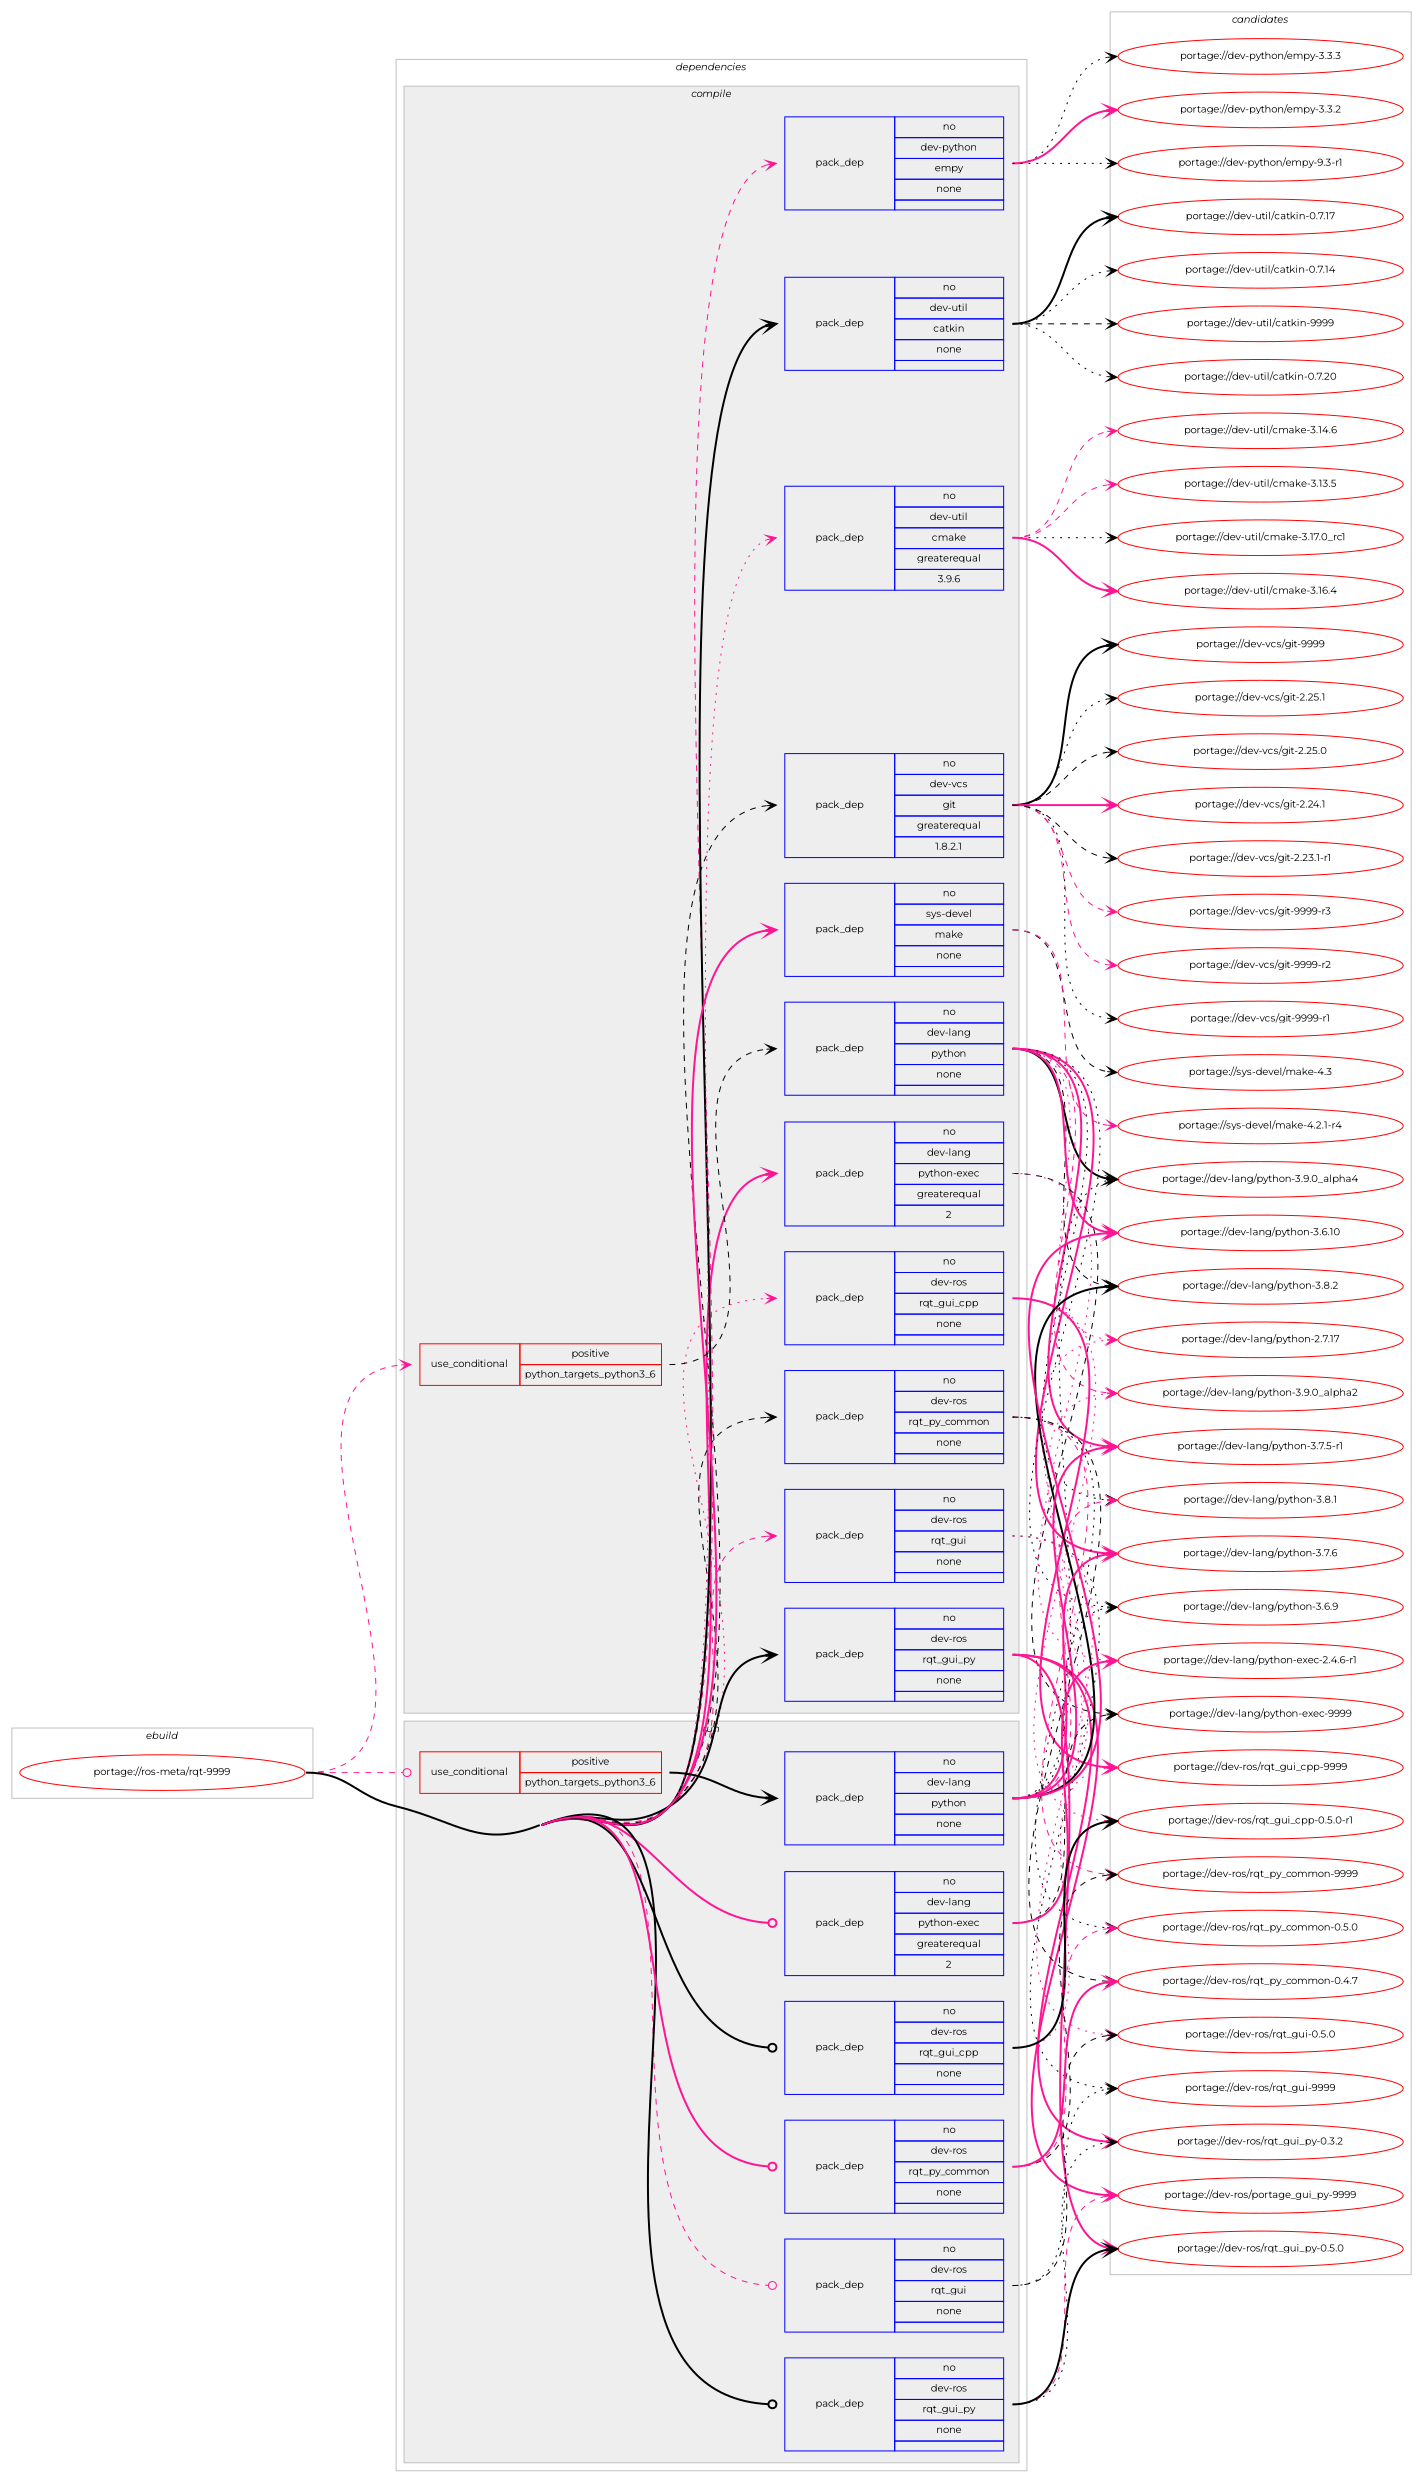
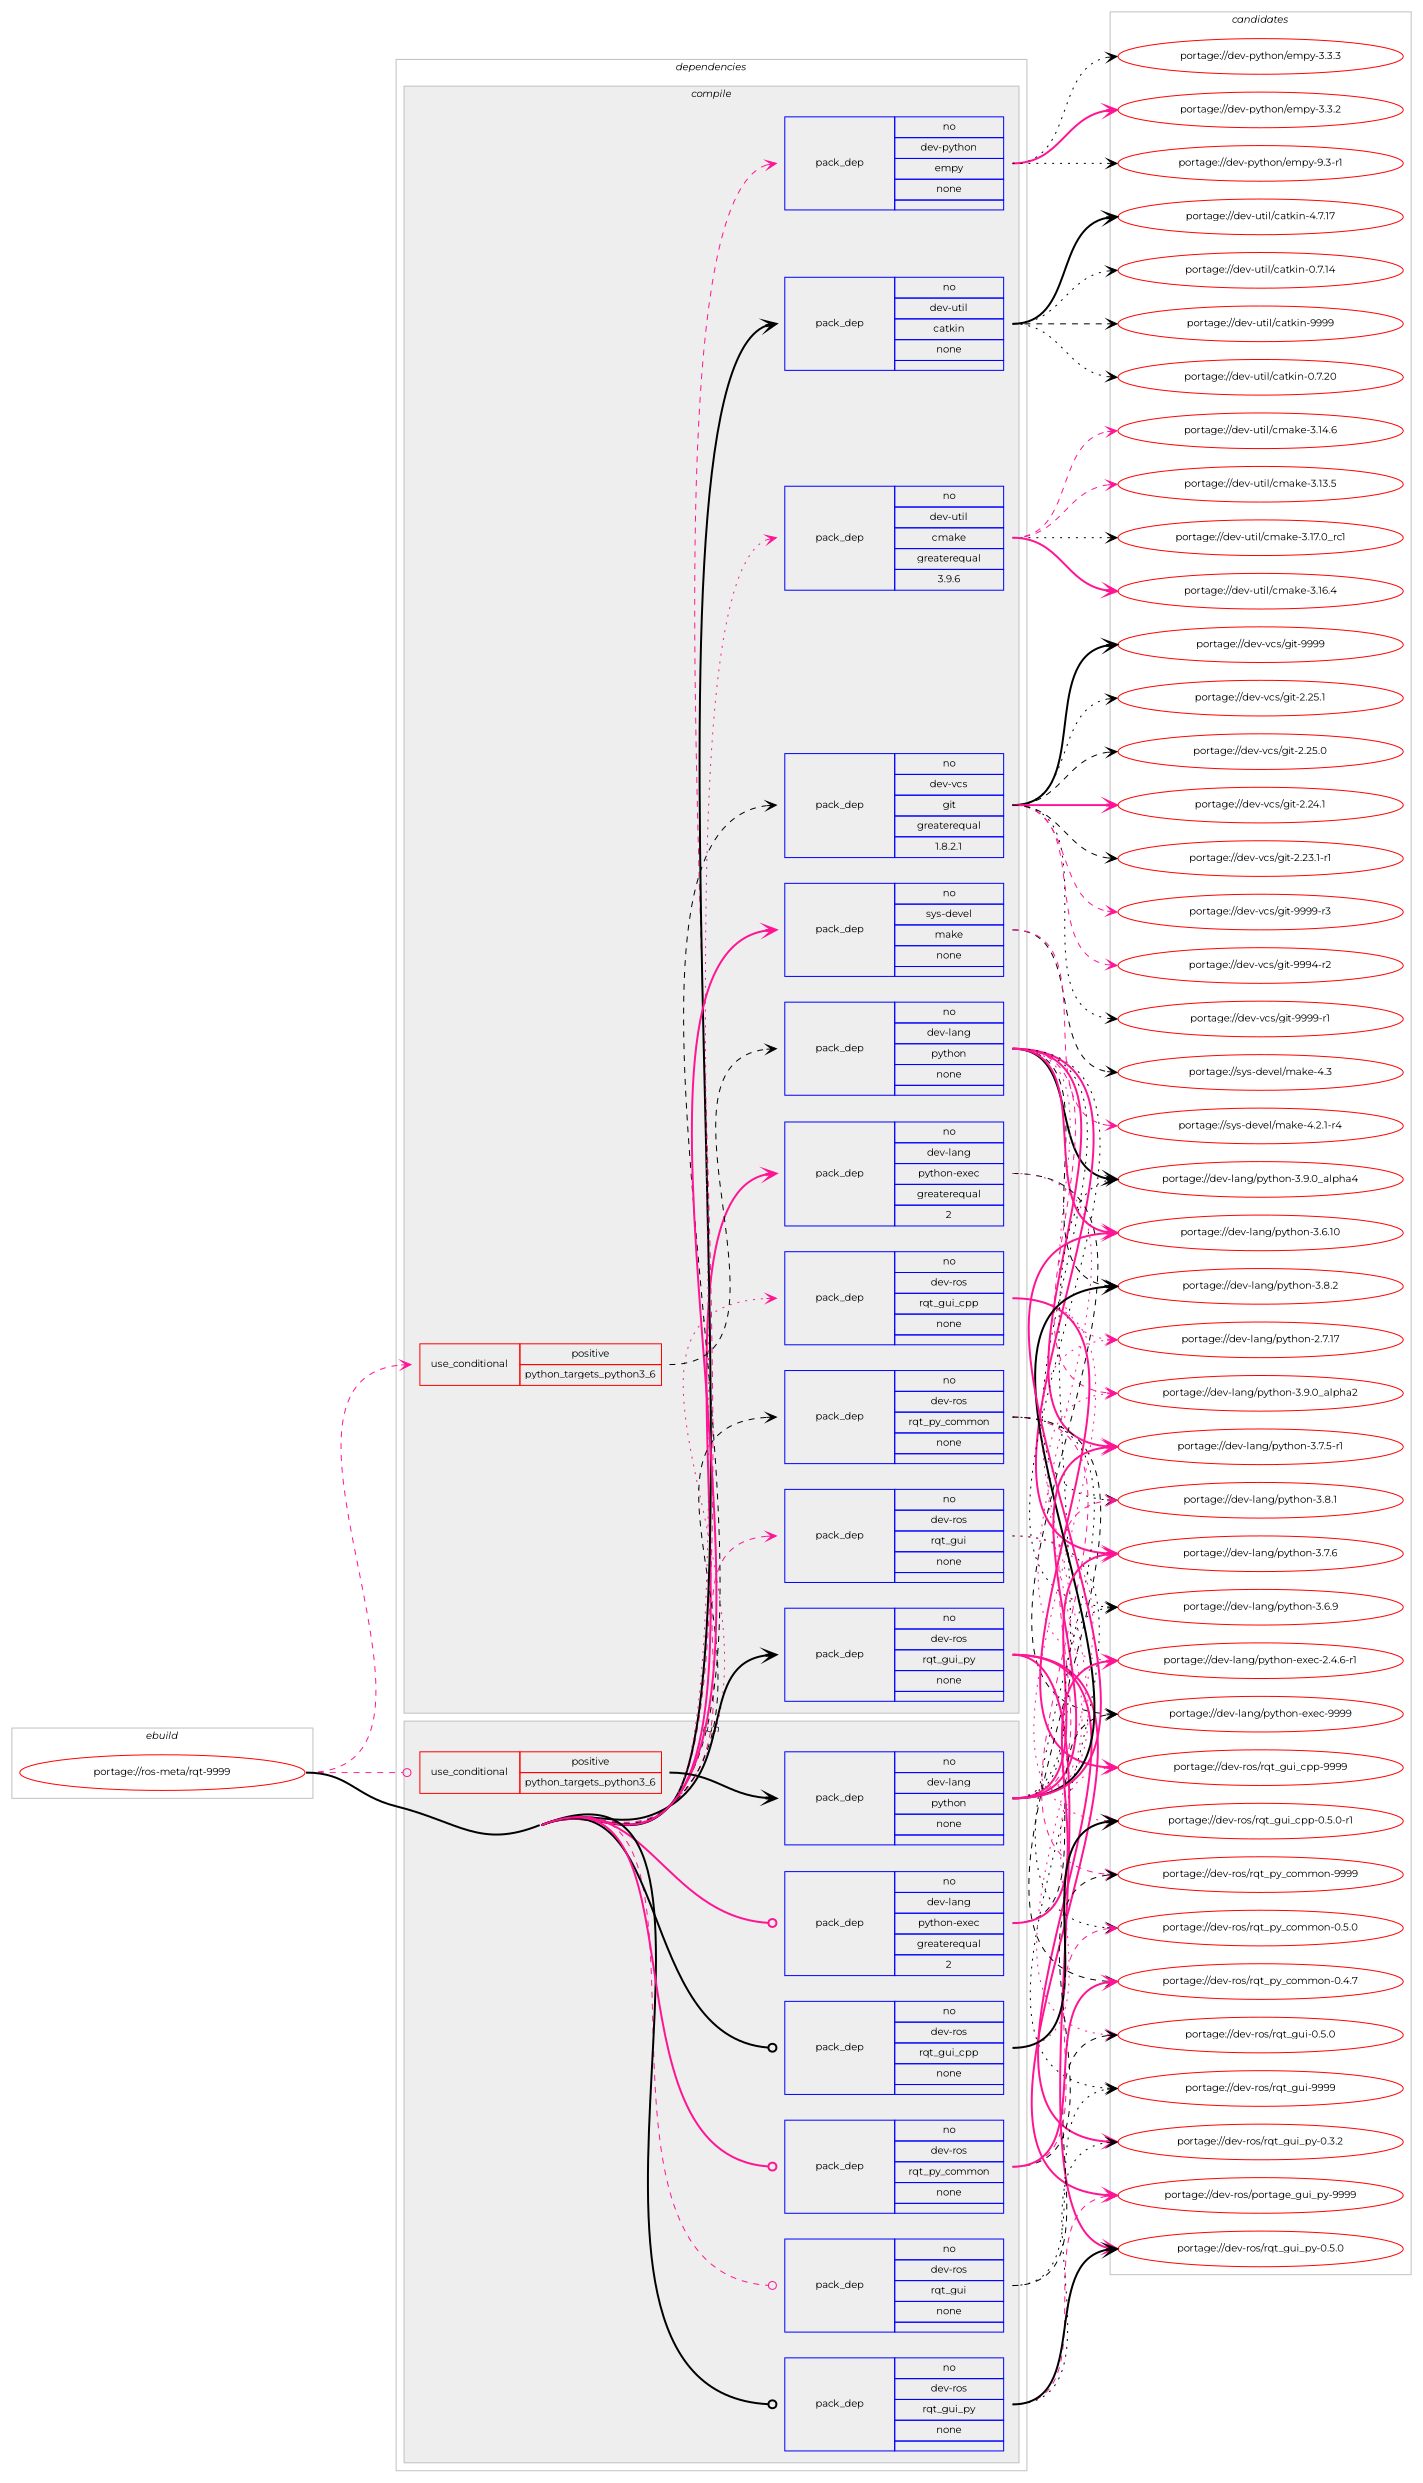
(1261, 217) -> (1261, 217)
(1261, 966) -> (1261, 966)
